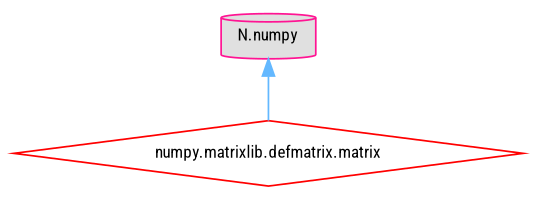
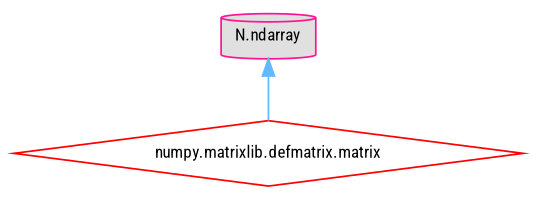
(268, 36) -> (268, 36)
